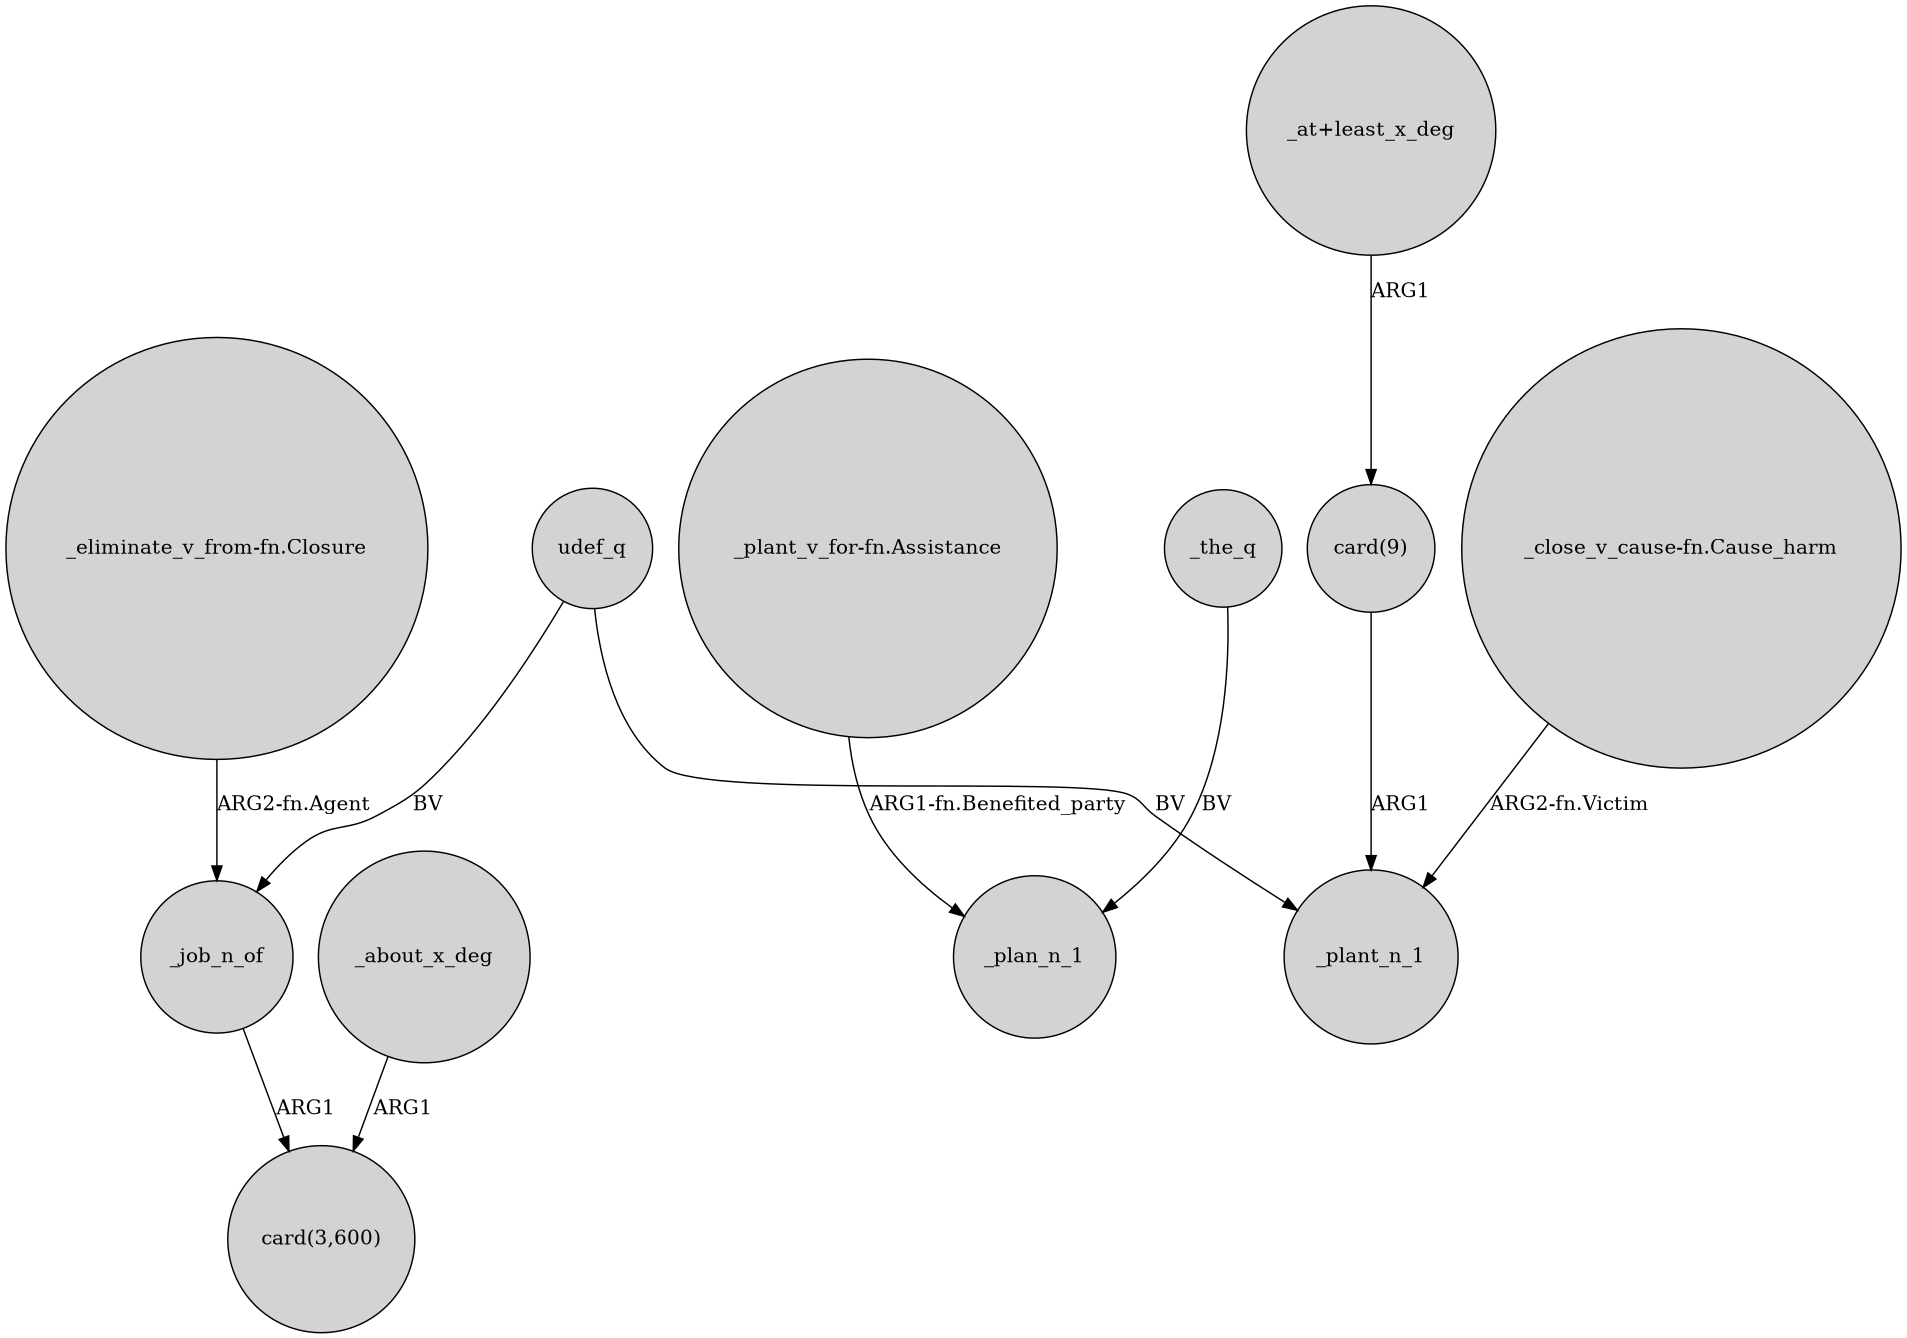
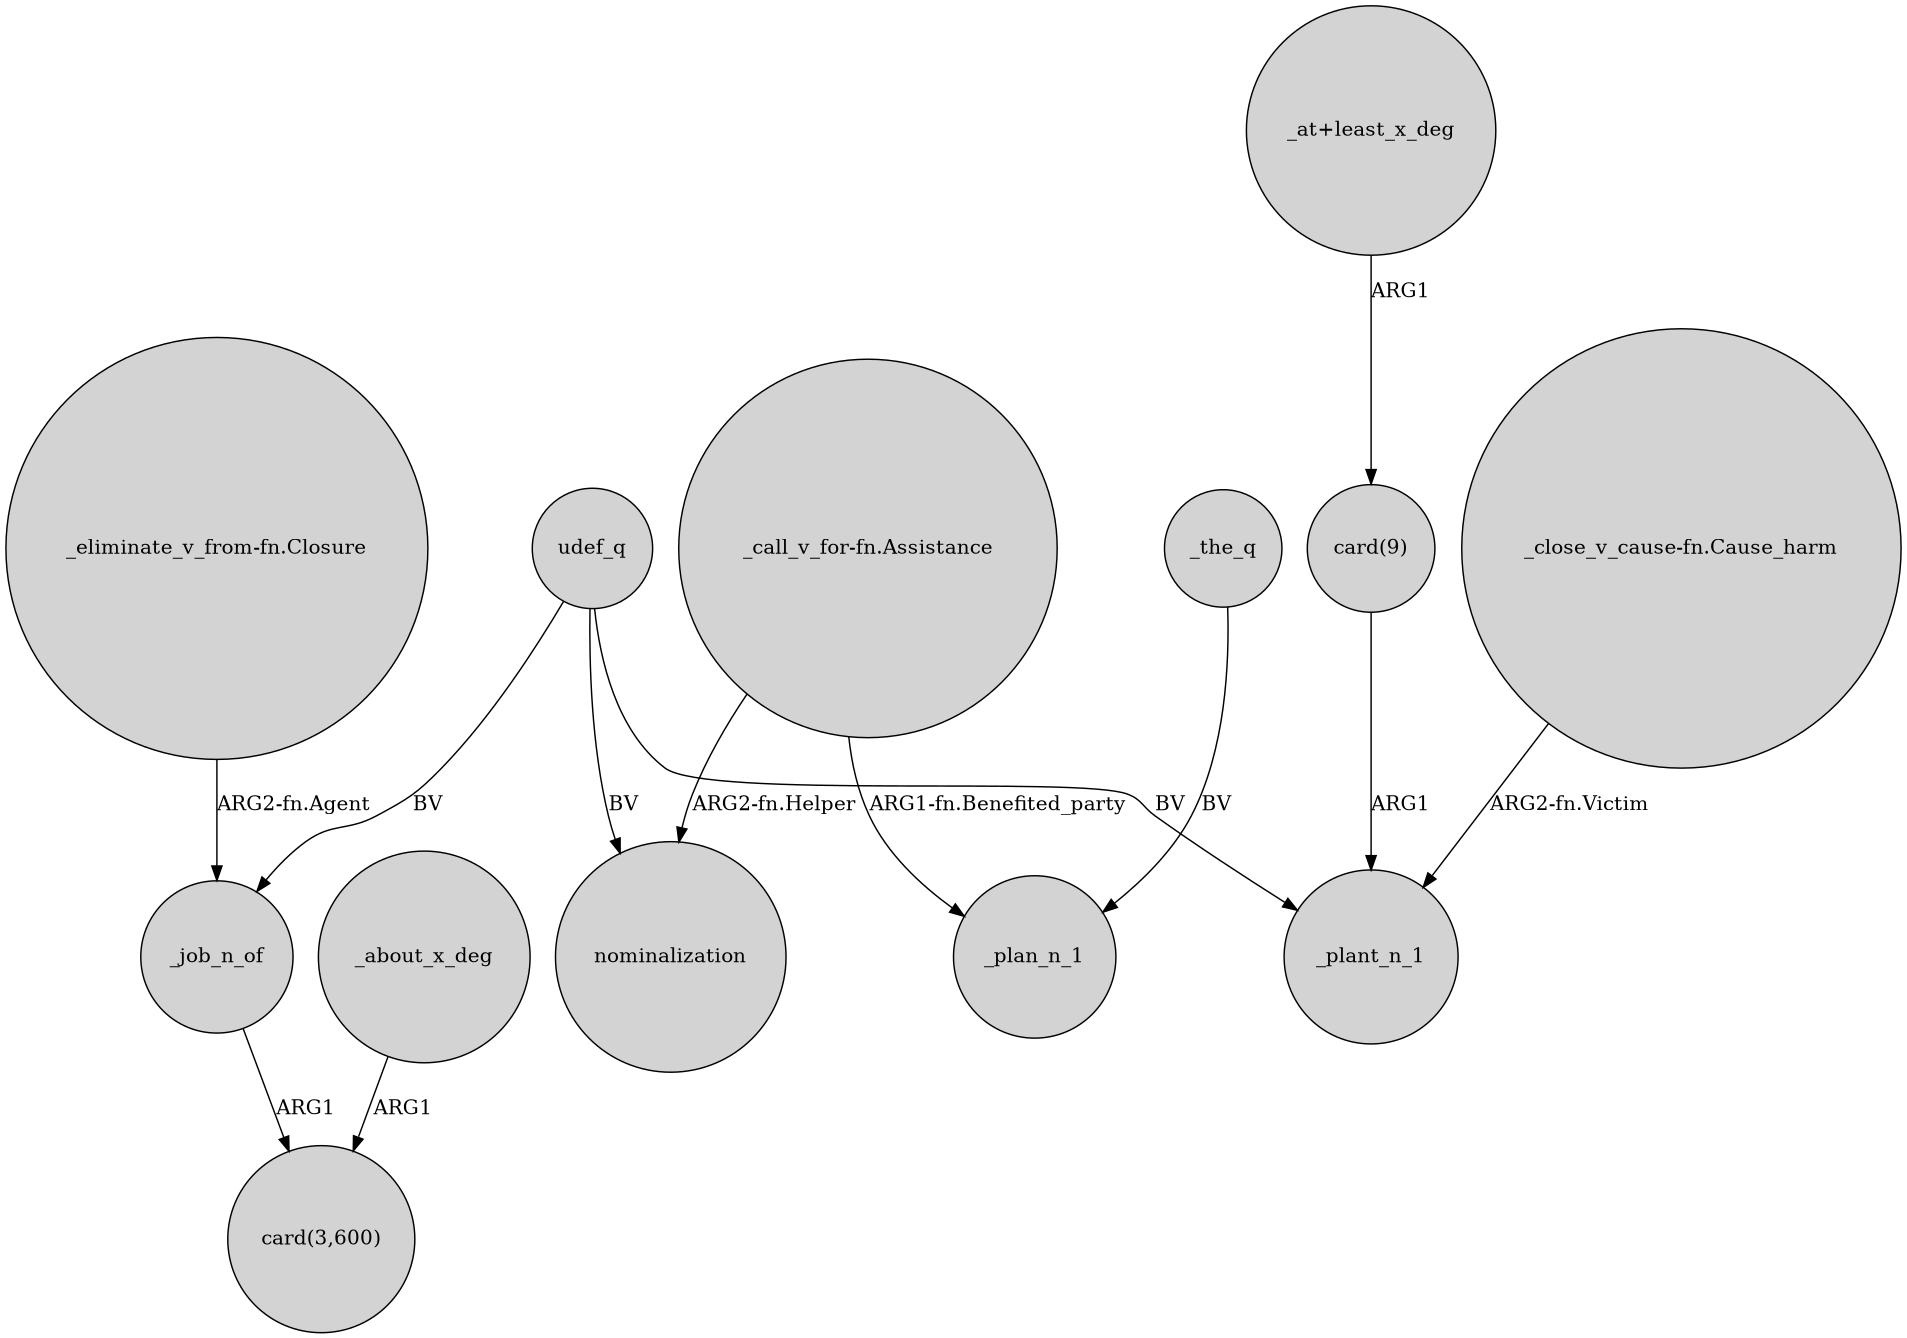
(868, 548) -> (868, 548)
none -> (671, 957)
